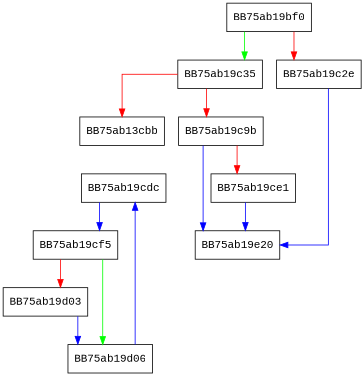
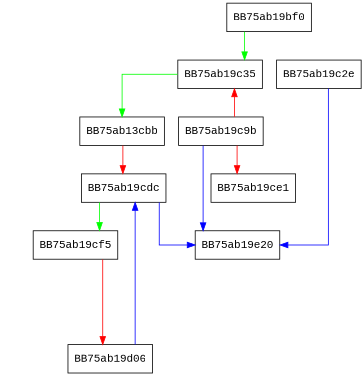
(294, 42) -> none
(133, 74) -> (133, 74)
(207, 99) -> (234, 107)
none -> (123, 156)
(100, 212) -> (100, 212)
(245, 212) -> (159, 238)
(103, 298) -> (103, 298)
(45, 302) -> none
